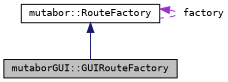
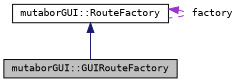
(91, 14) -> (91, 14)
